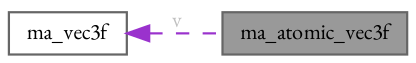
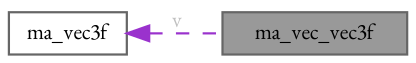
(315, 33) -> (315, 33)
